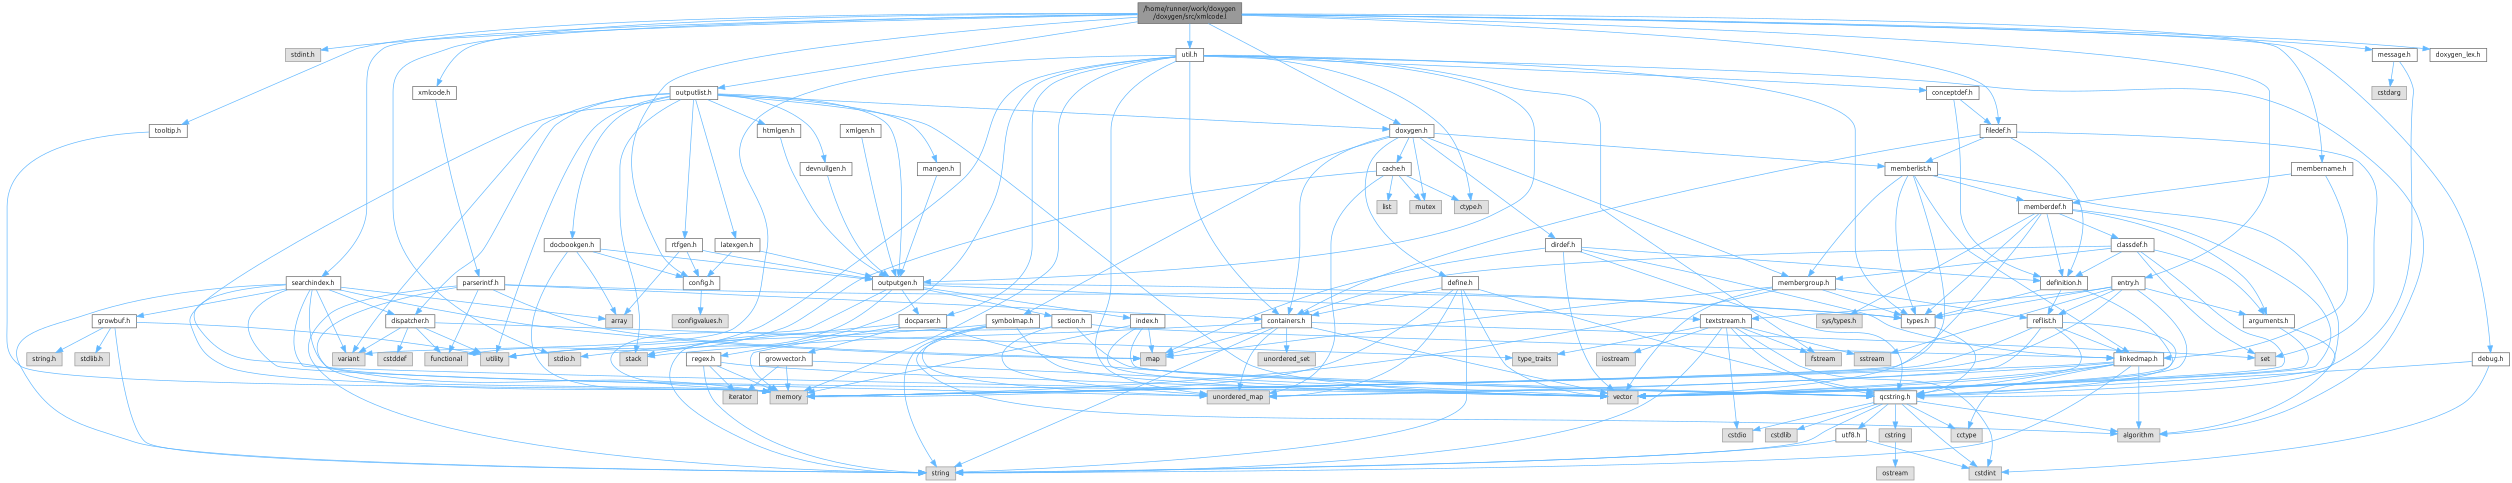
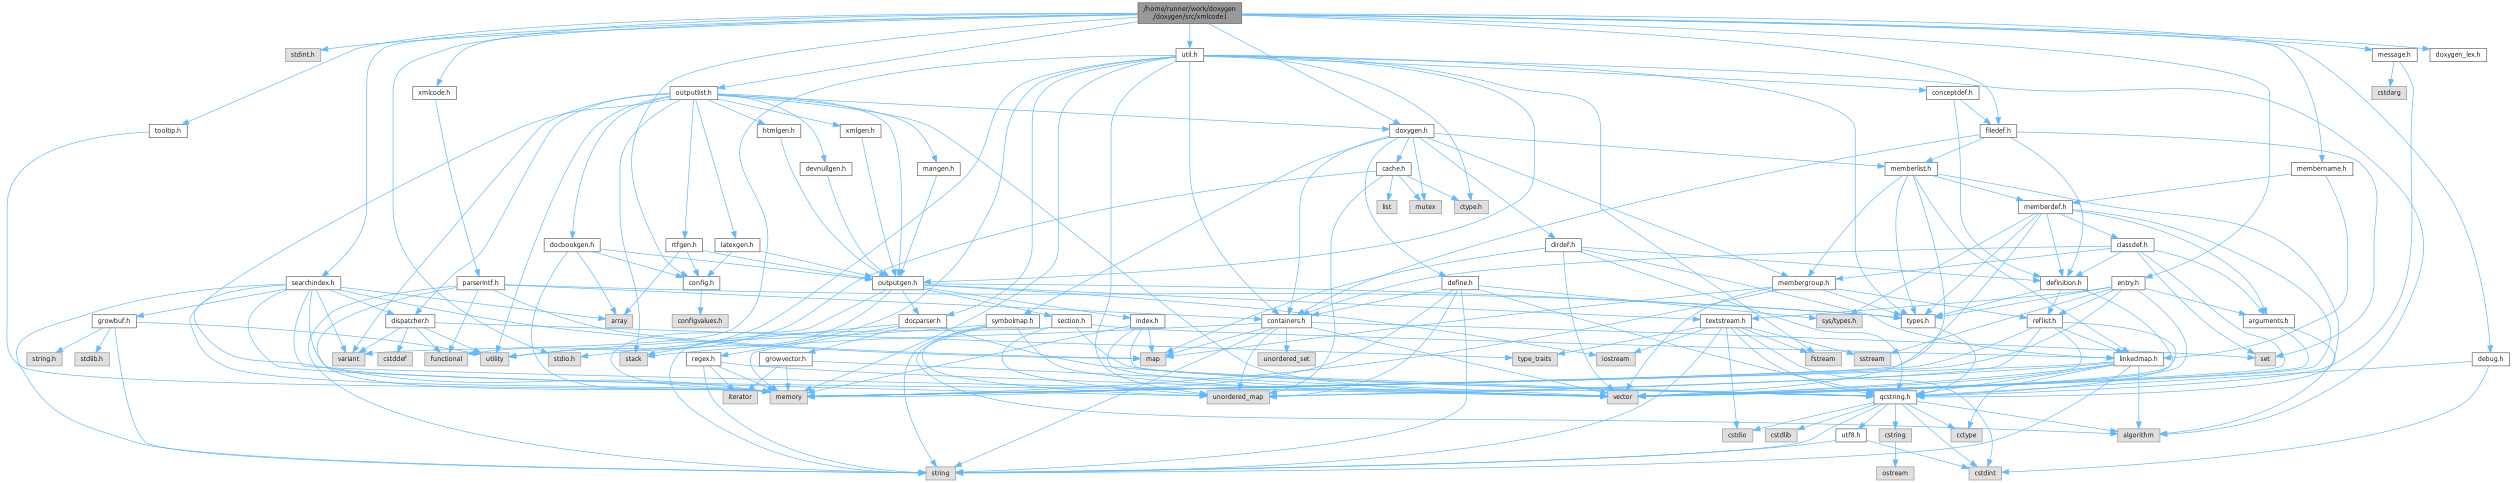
none -> (778, 112)
none -> (1258, 309)
(1508, 367) -> (1644, 302)
